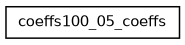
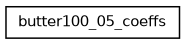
(93, 22) -> (93, 22)
